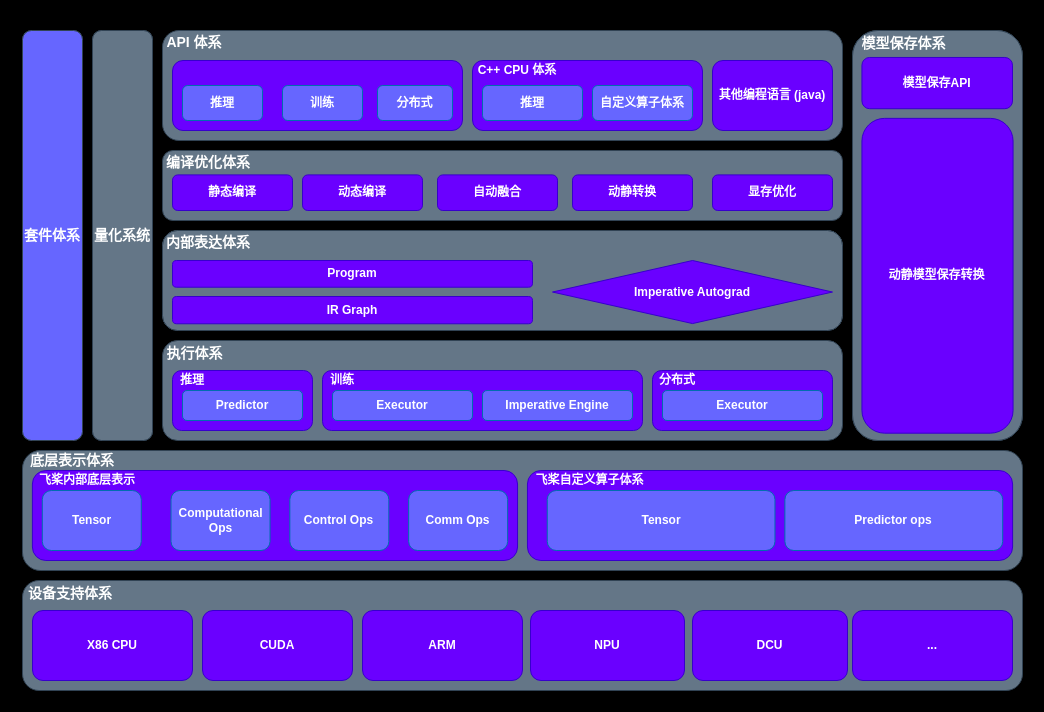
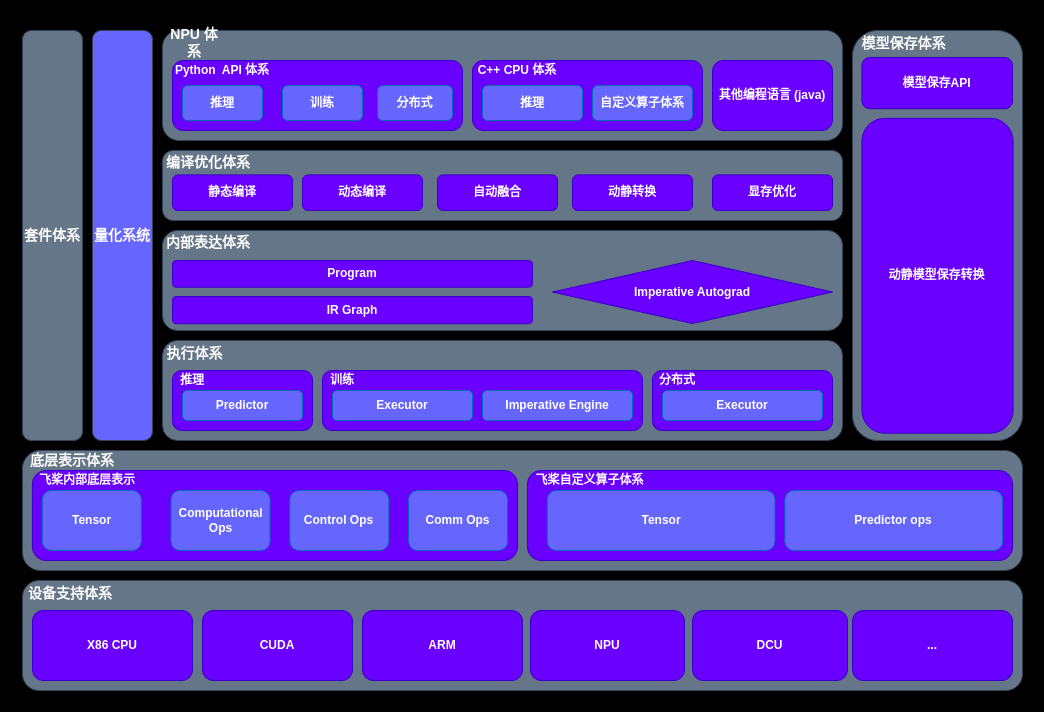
(195, 43) -> (195, 43)
none -> (223, 71)
(53, 236) -> (53, 236)
(123, 236) -> (123, 236)
